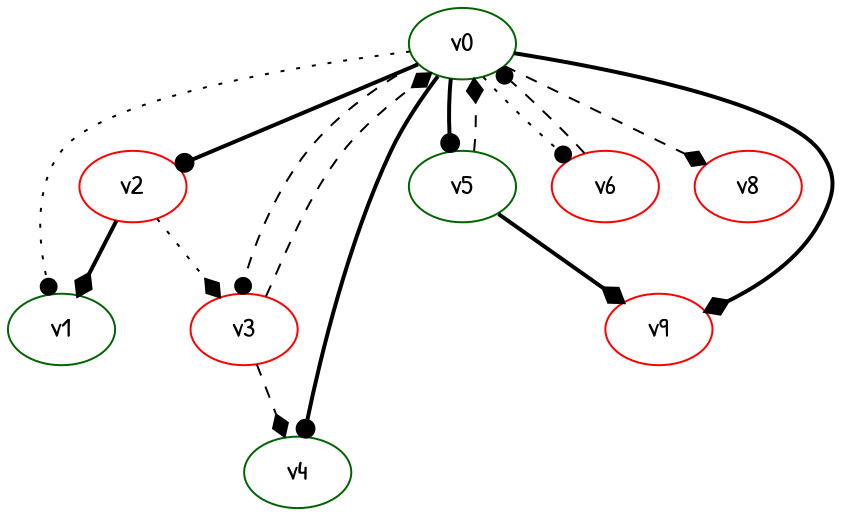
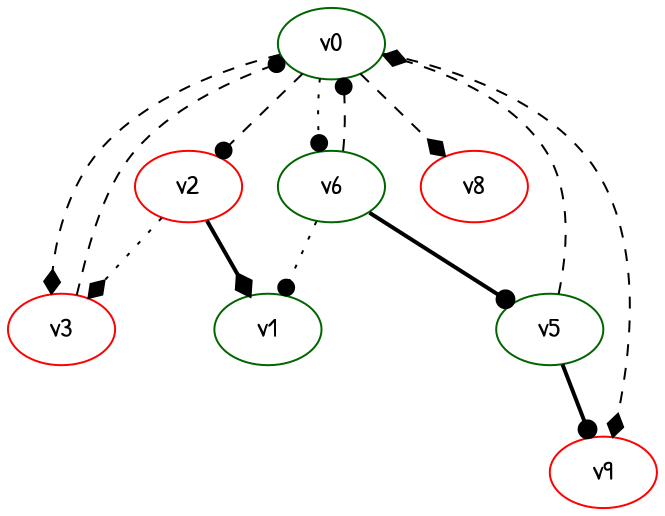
(165, 98) -> (303, 251)
(449, 107) -> (434, 254)
(305, 112) -> (266, 109)
(768, 117) -> (596, 171)
(307, 151) -> (128, 124)
(323, 180) -> (136, 150)
(605, 187) -> (331, 187)
(551, 251) -> (573, 393)
(298, 472) -> none
